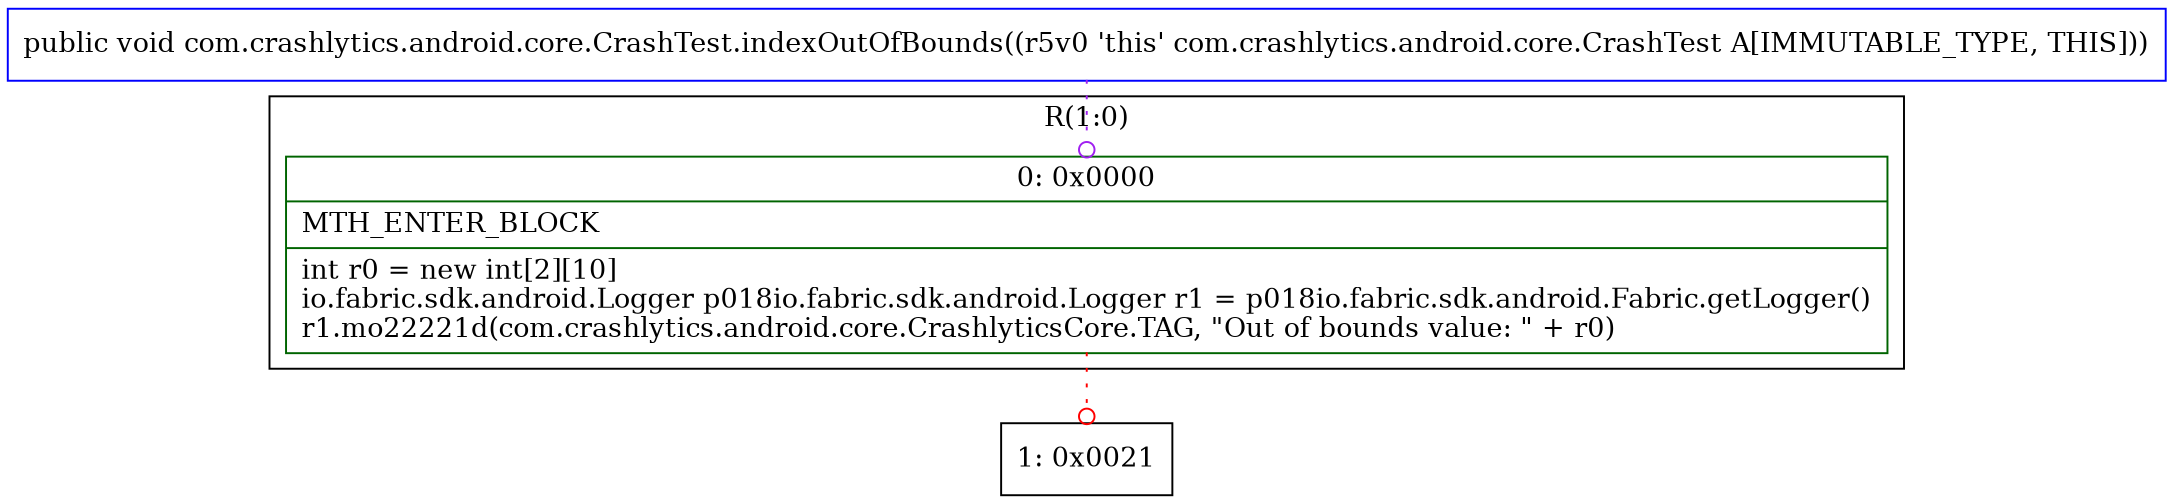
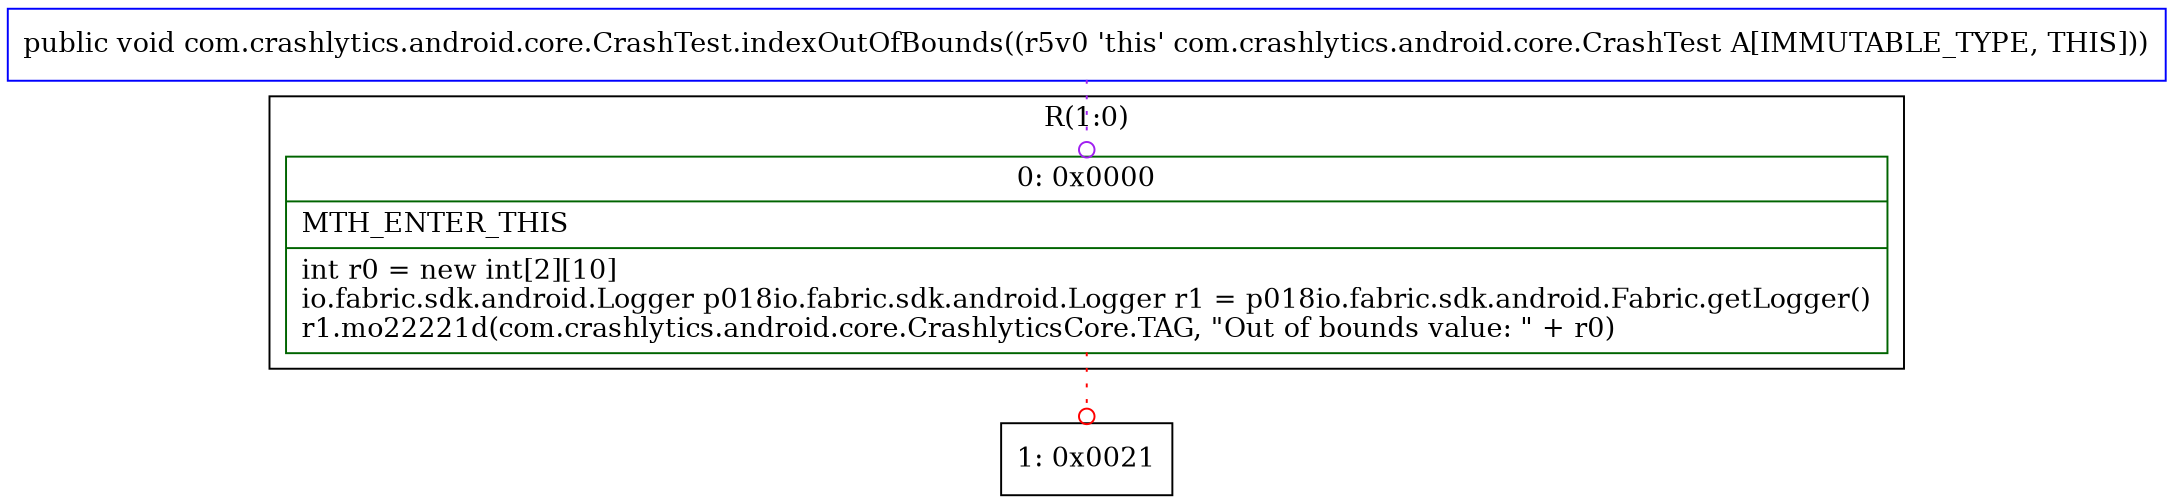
(451, 224) -> (436, 224)
